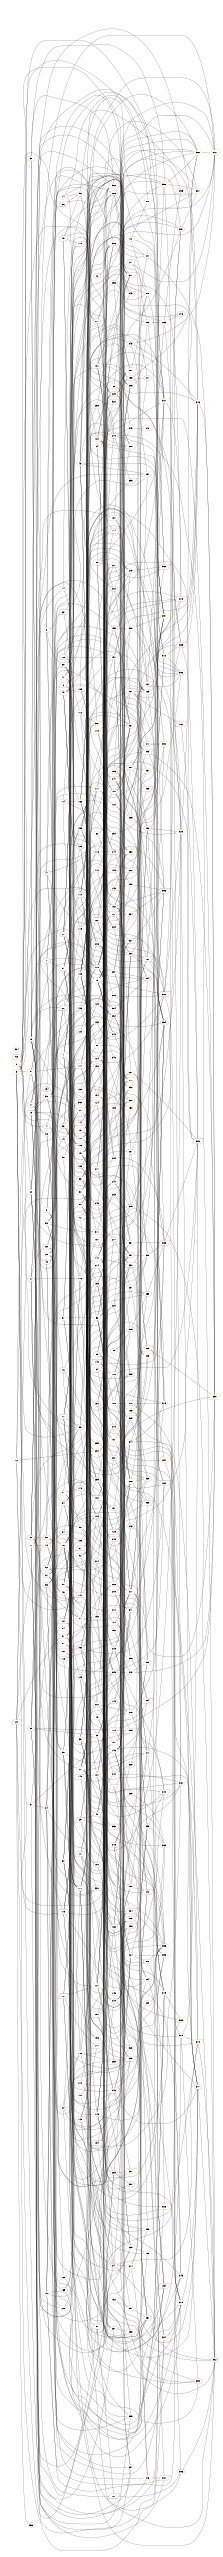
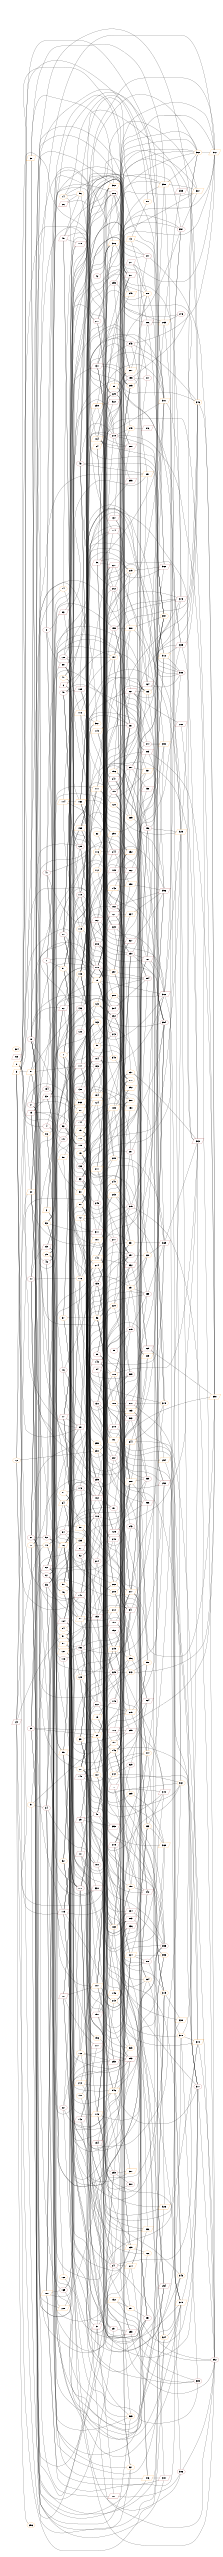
(38, 614) -> (44, 1348)
(147, 2003) -> none
